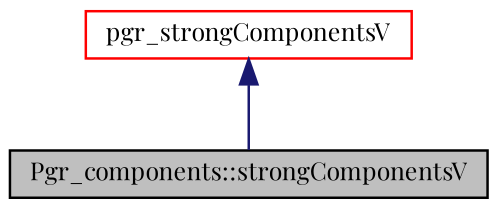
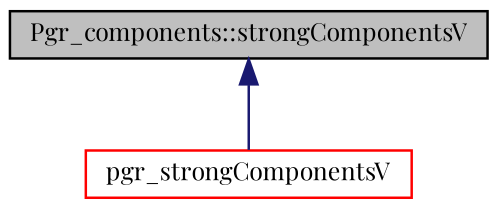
(249, 117) -> (249, 117)
